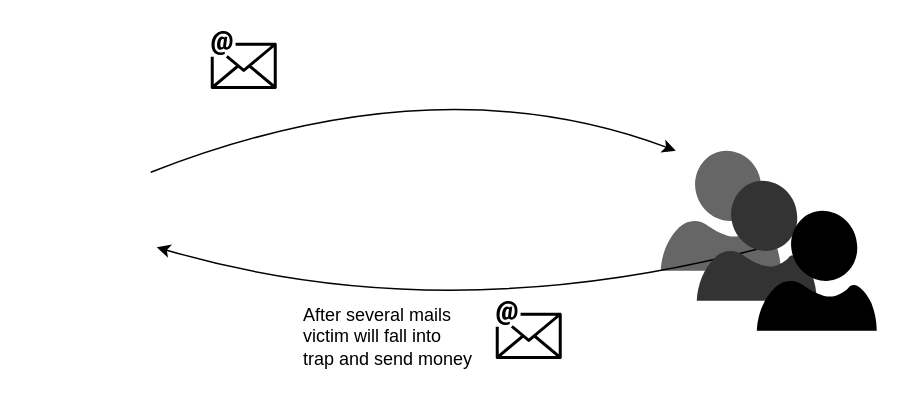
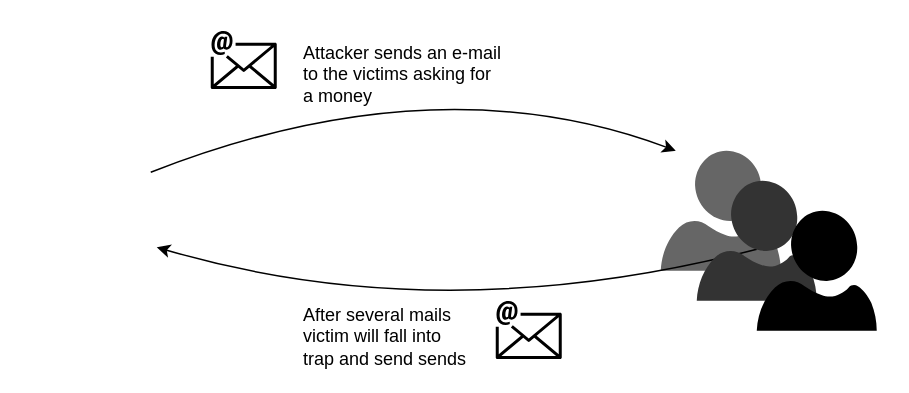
none -> (413, 68)
(392, 338) -> (392, 338)
